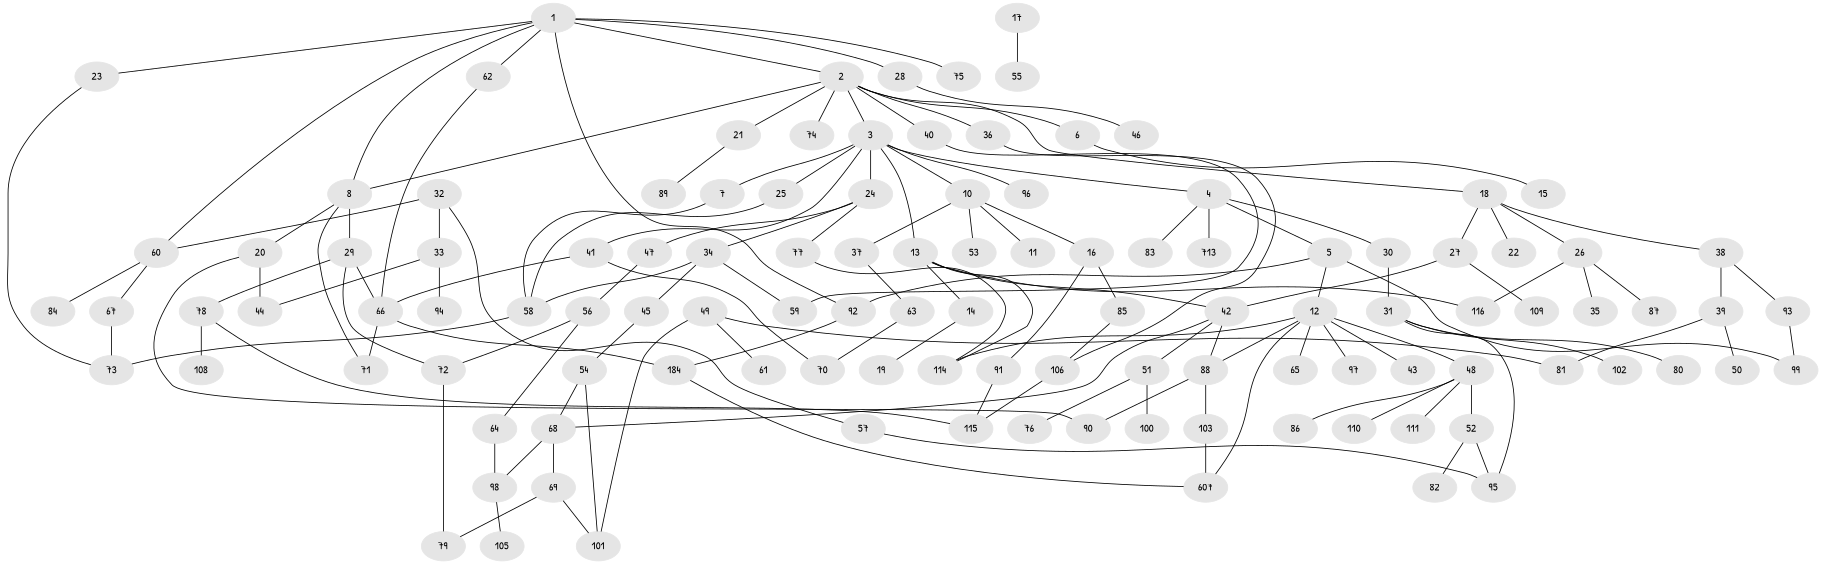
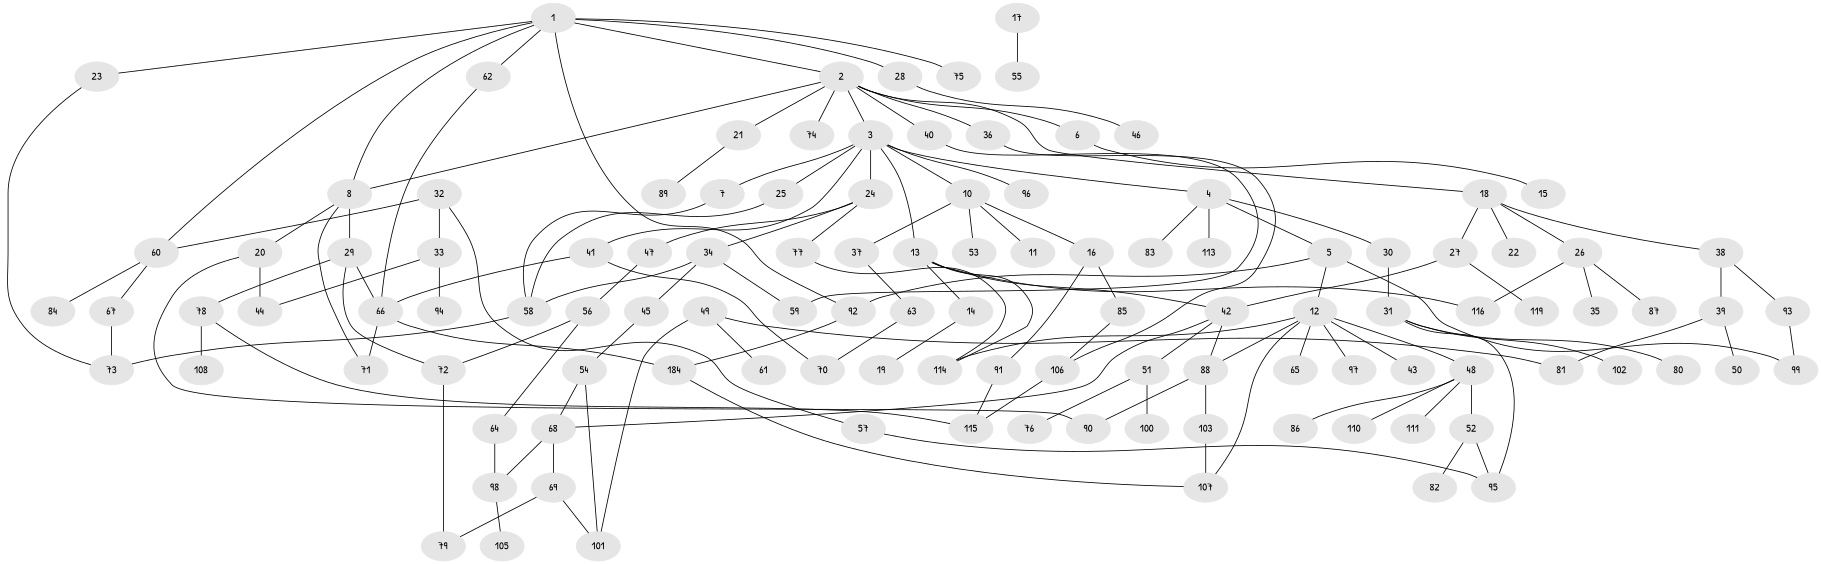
(1209, 253) -> (1209, 253)
(1537, 311) -> (1537, 311)
(1206, 488) -> (1206, 488)
